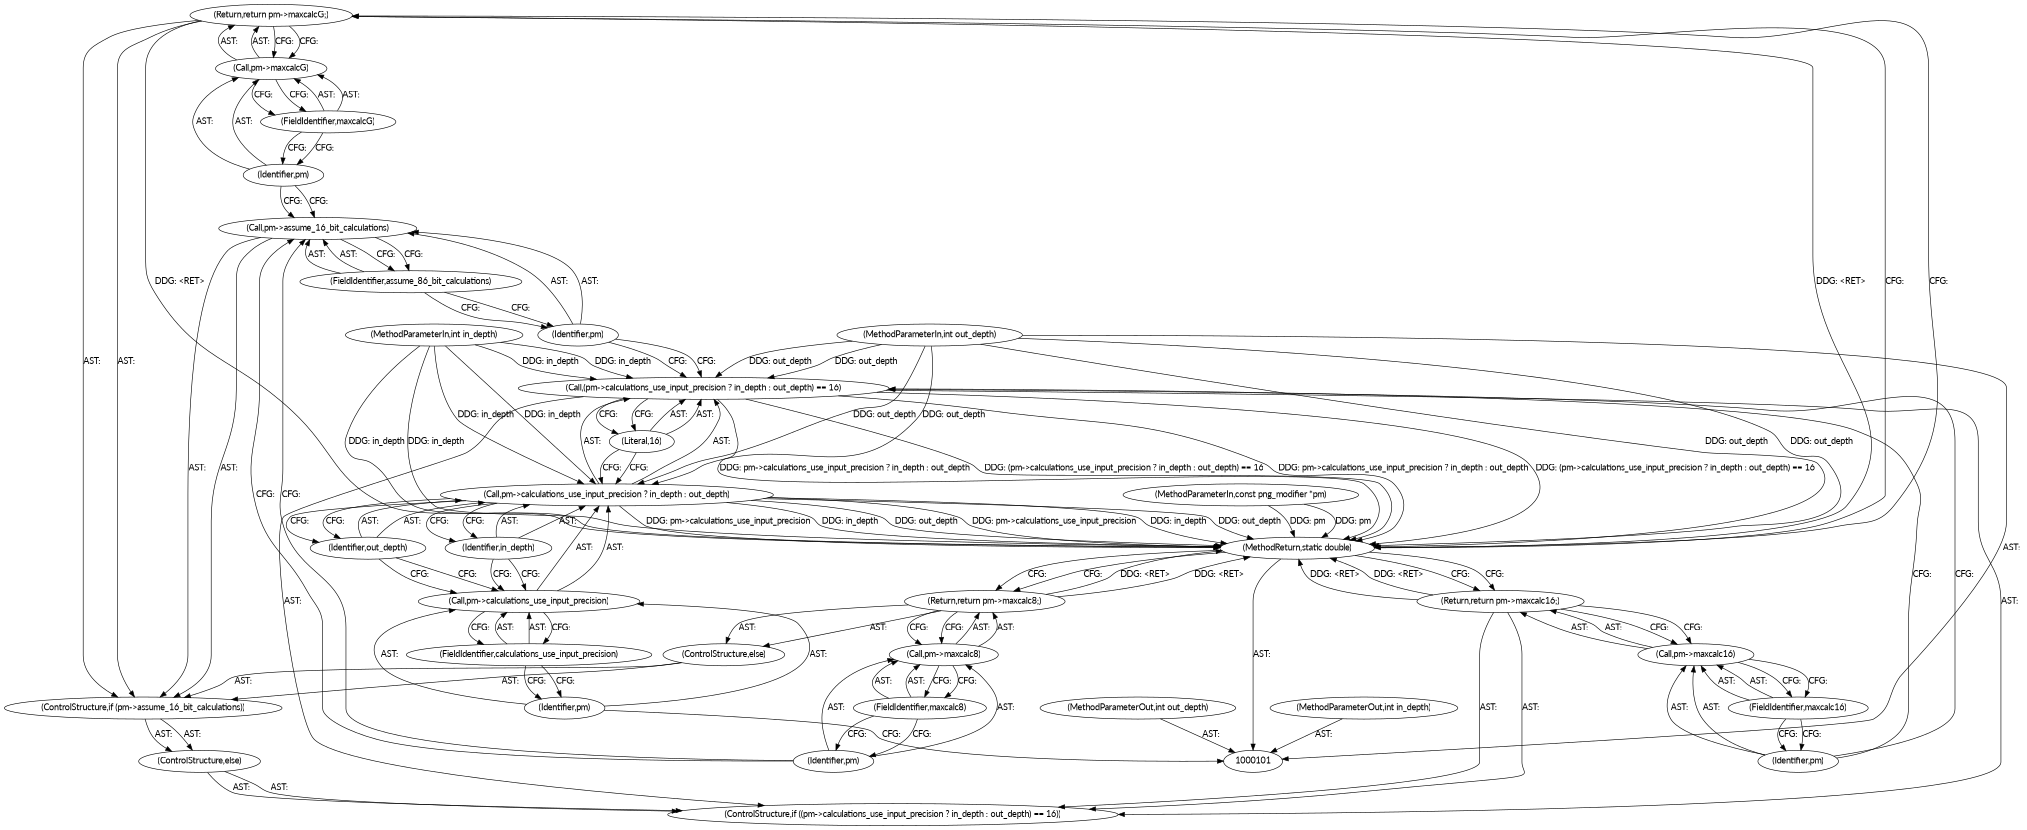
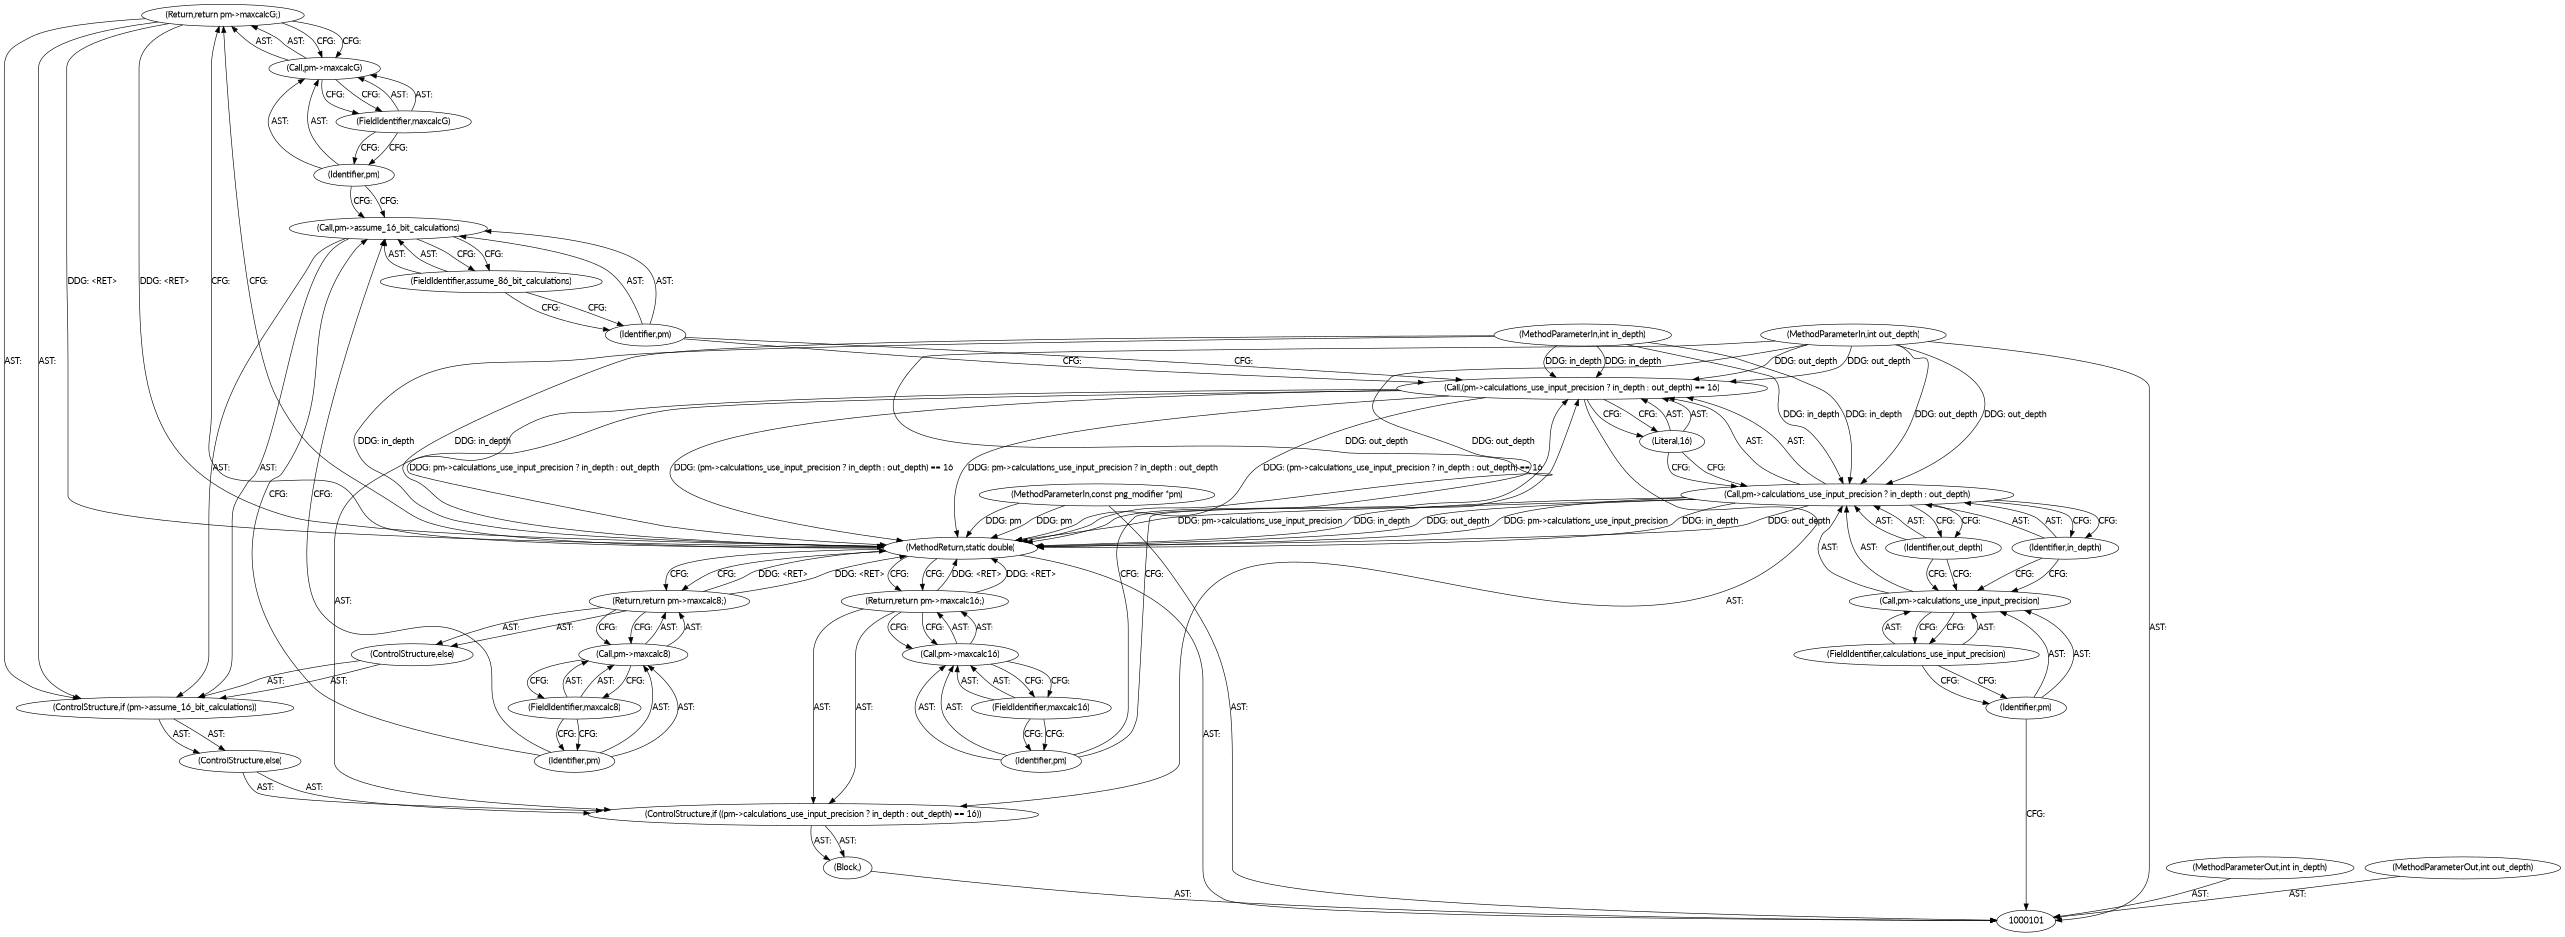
none -> (848, 868)
none -> (1409, 899)
